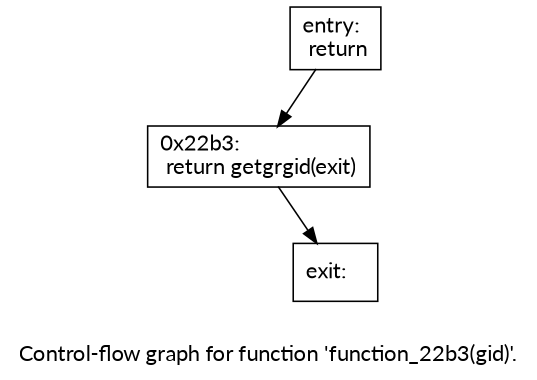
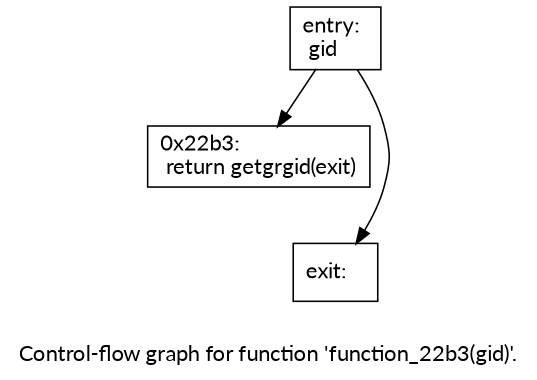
(335, 49) -> (320, 49)
(293, 208) -> (389, 149)
